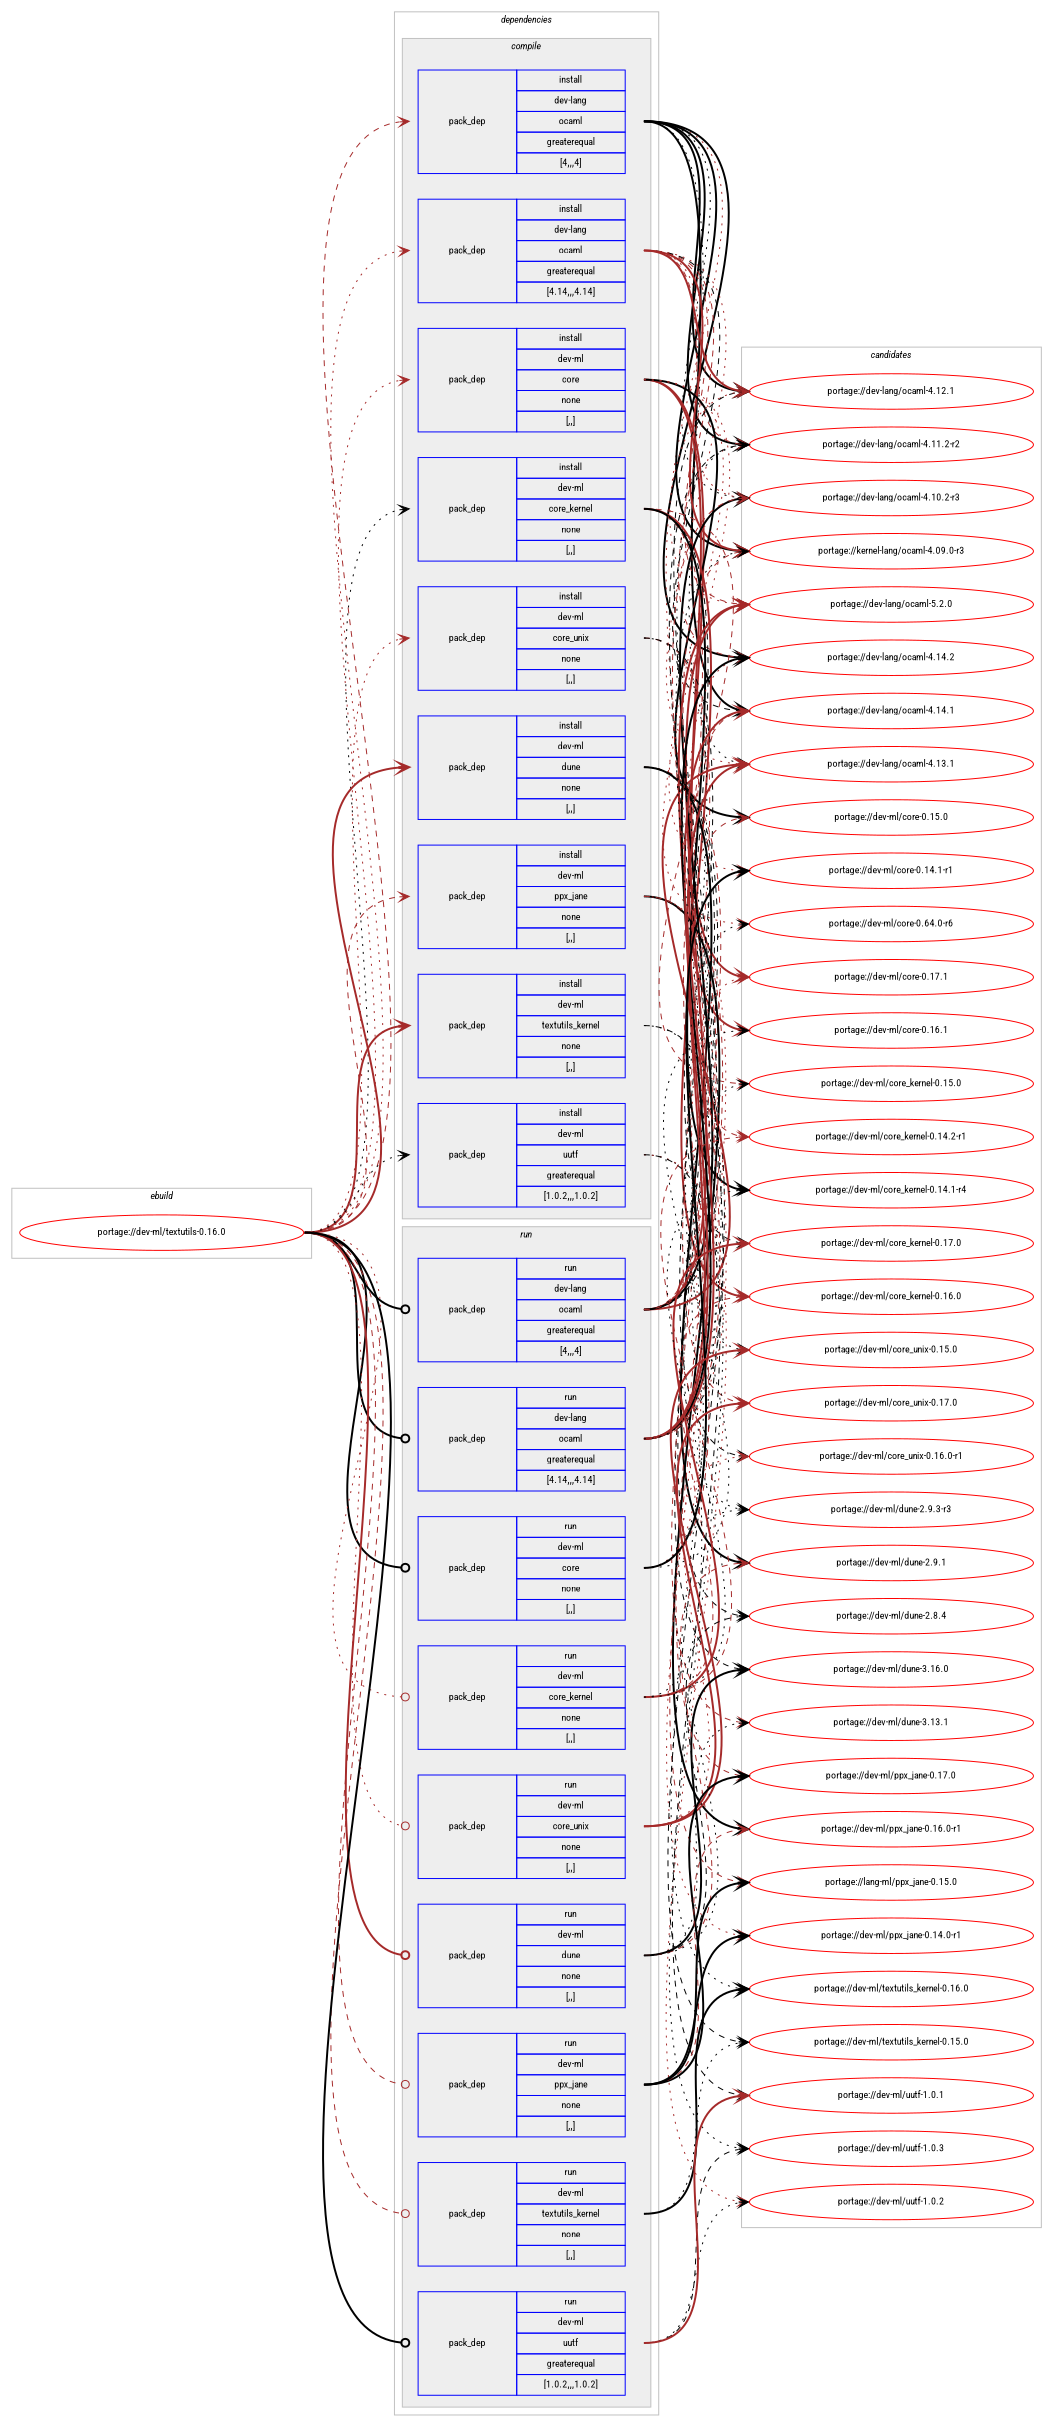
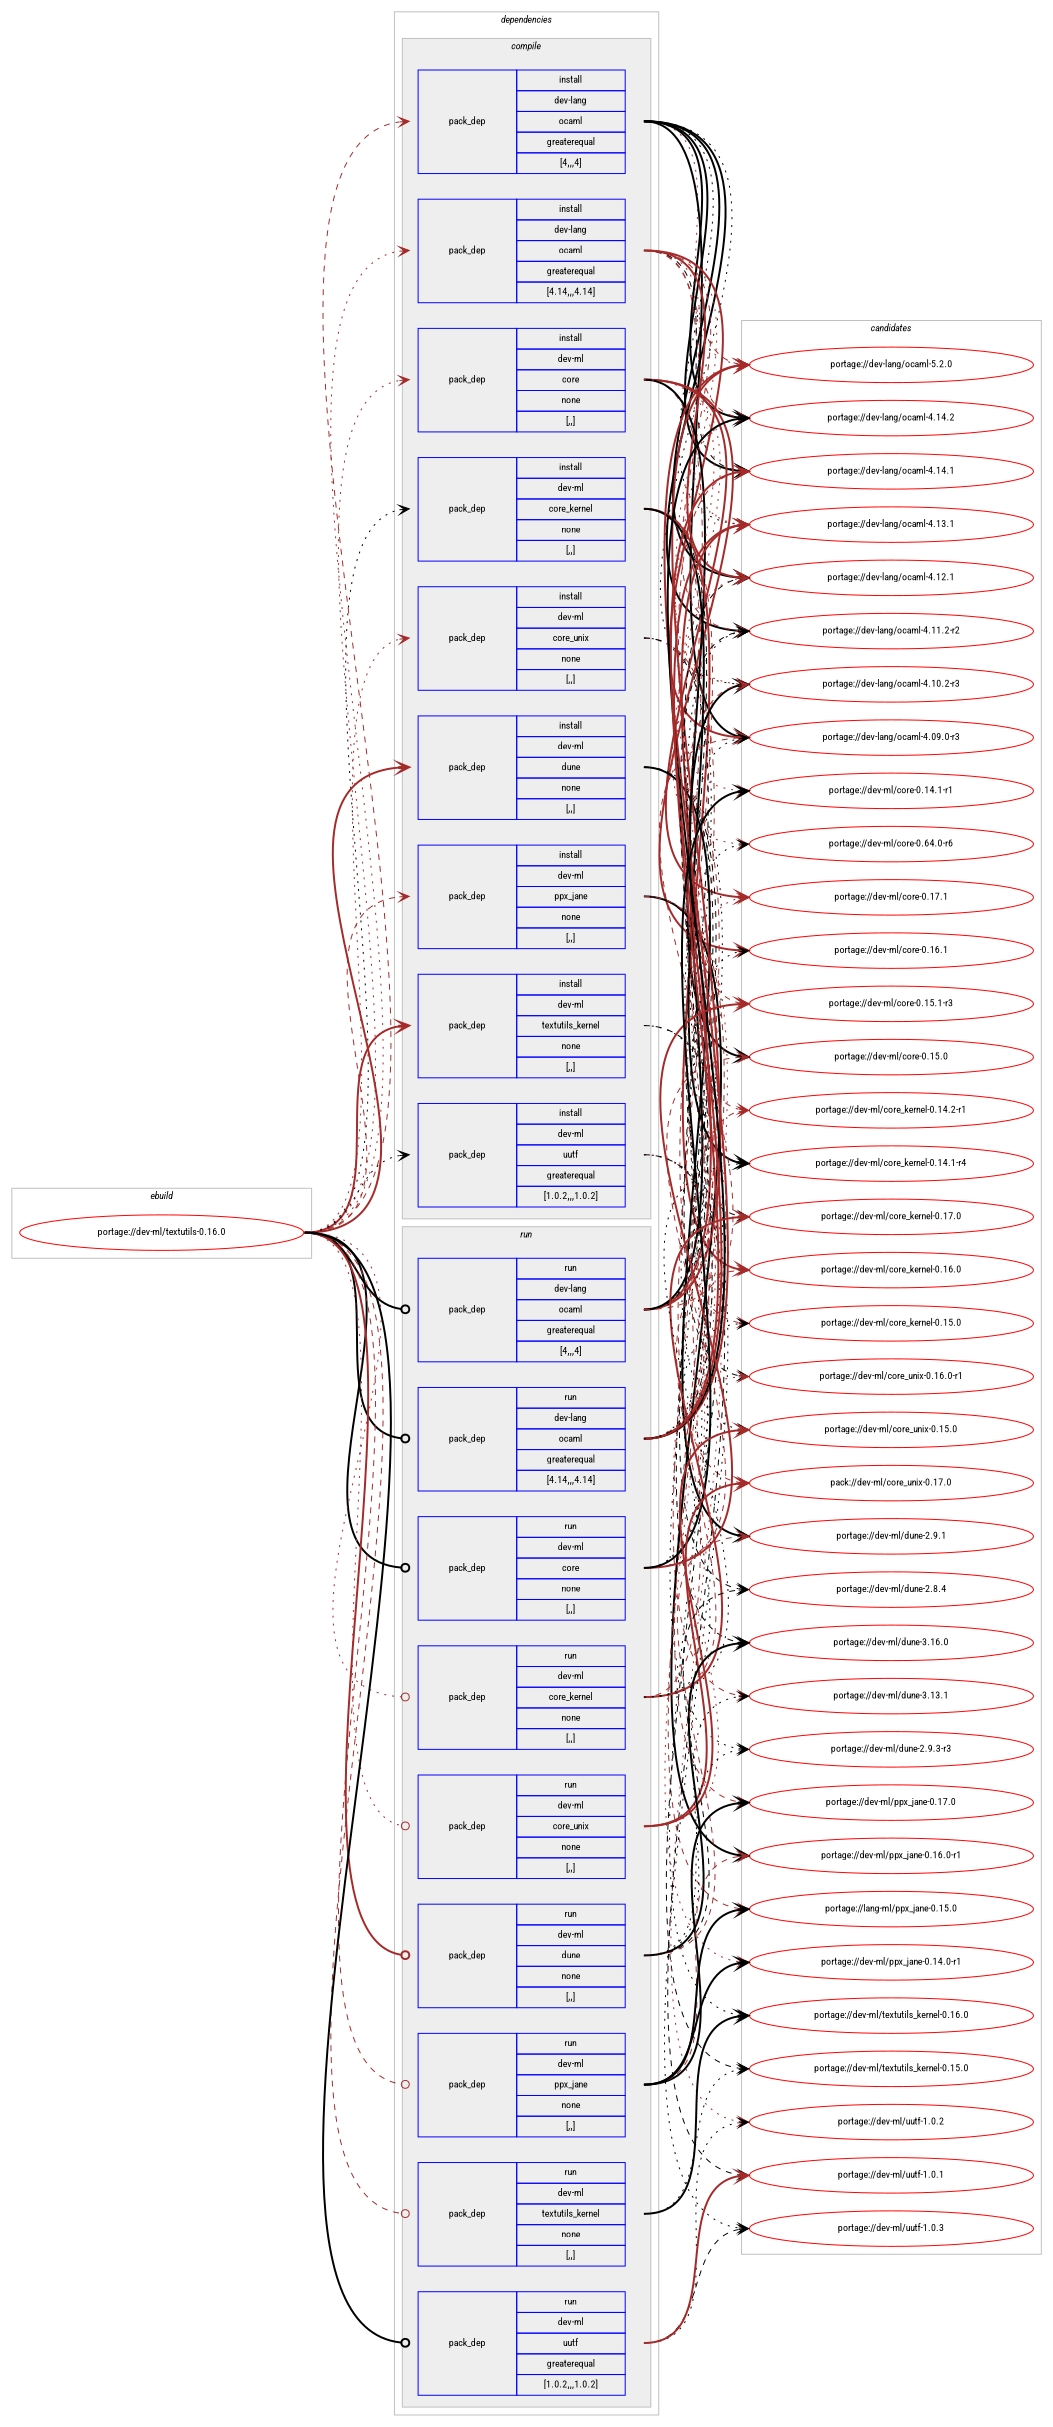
(891, 551) -> (891, 738)
none -> (891, 1004)
(891, 1403) -> (891, 1483)
